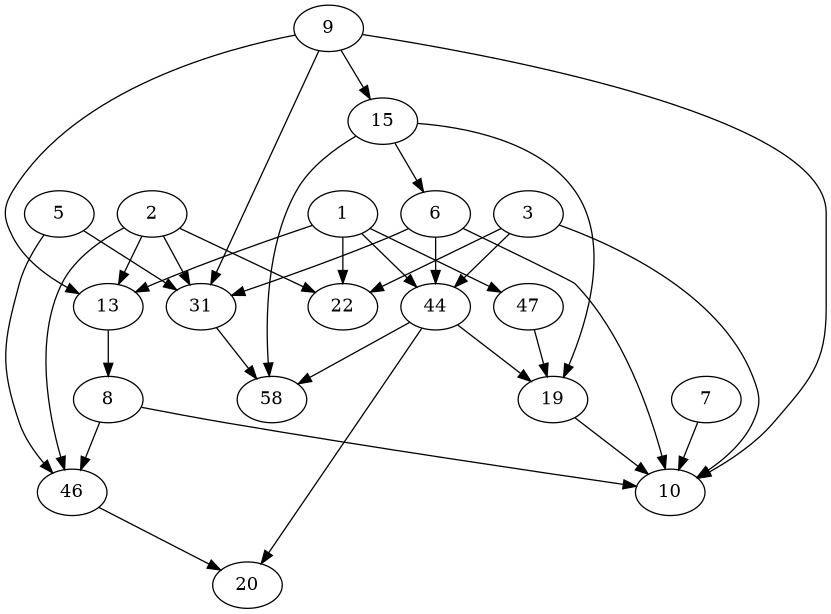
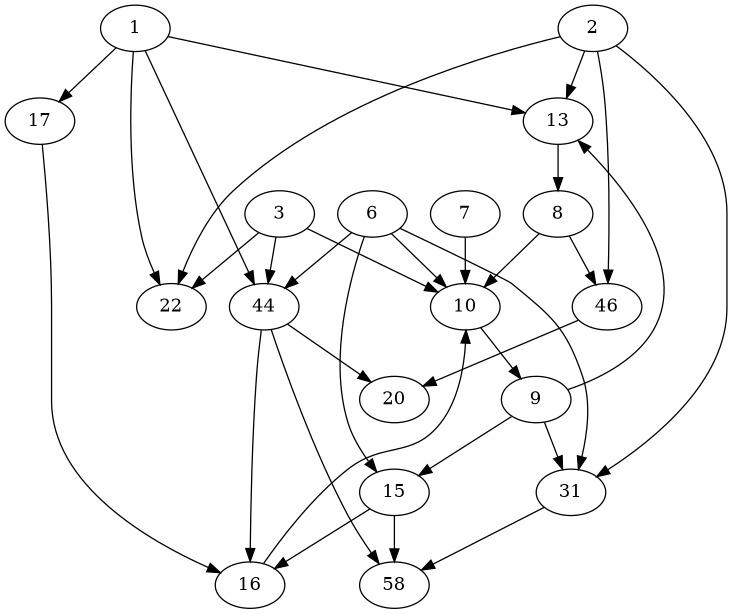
(758, 140) -> (495, 346)
(406, 162) -> (341, 351)
(59, 214) -> none
(528, 307) -> (40, 121)
(553, 400) -> (250, 585)
